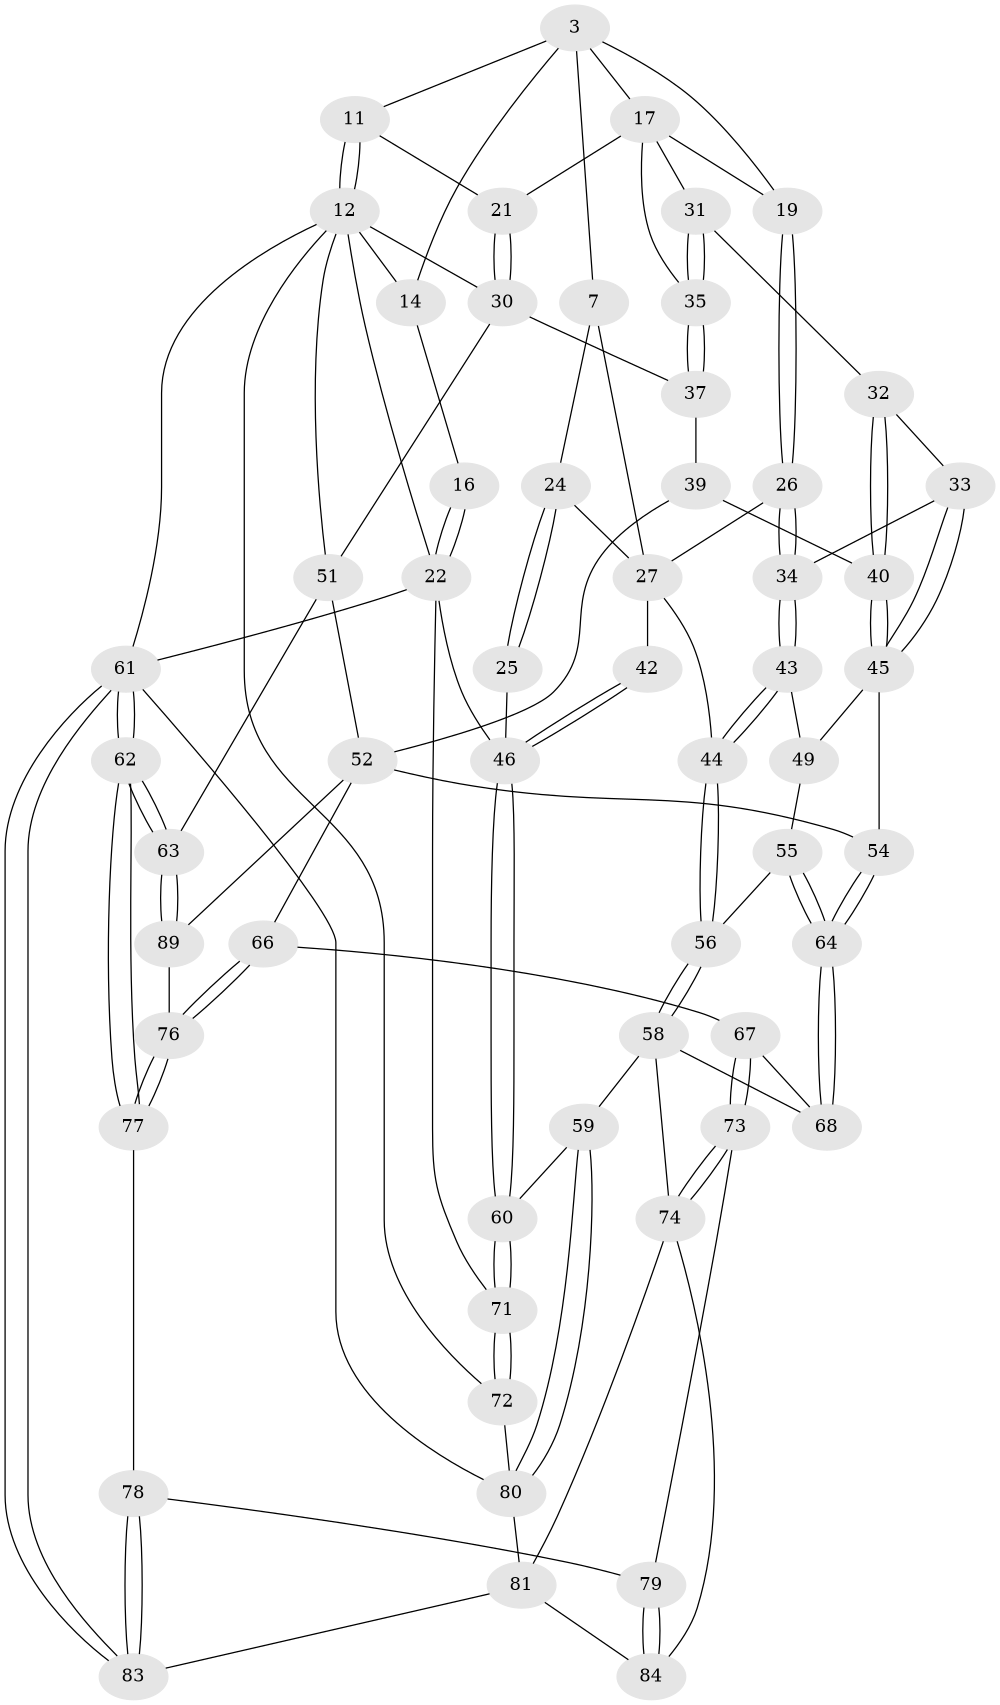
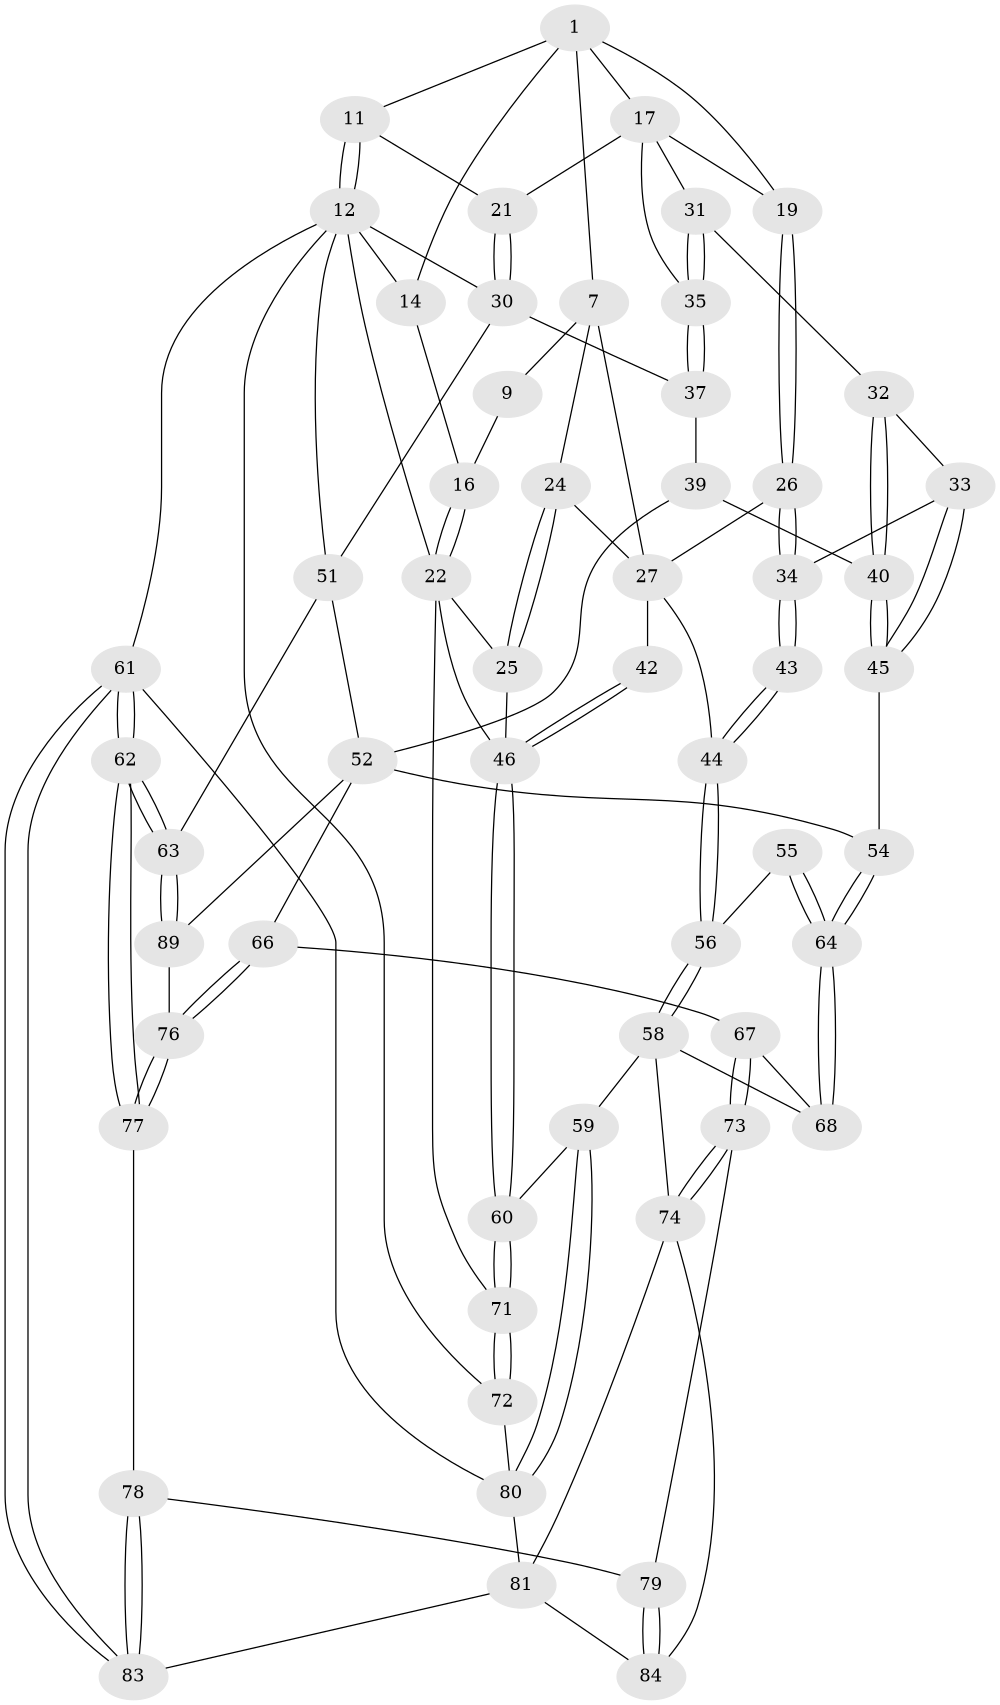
(575, 28) -> (575, 28)
none -> (508, 394)
(283, 627) -> (472, 623)
(804, 761) -> none
